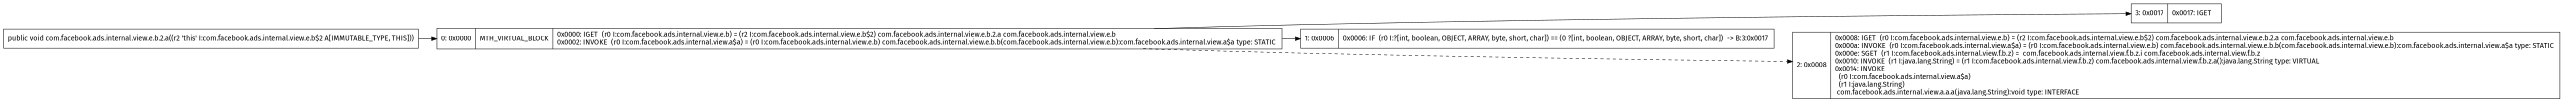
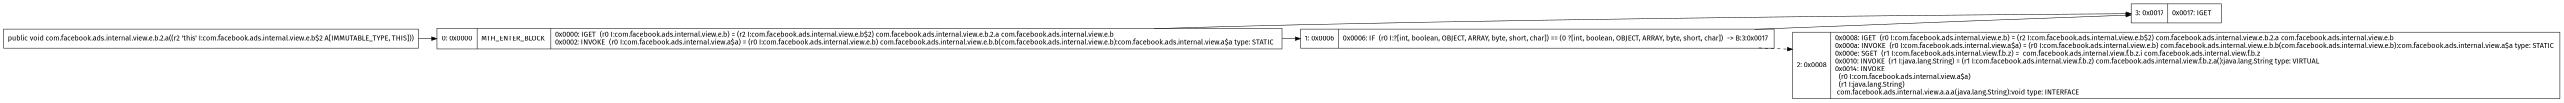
none -> (1940, 22)
(514, 38) -> (513, 38)
(1465, 57) -> (1773, 49)
